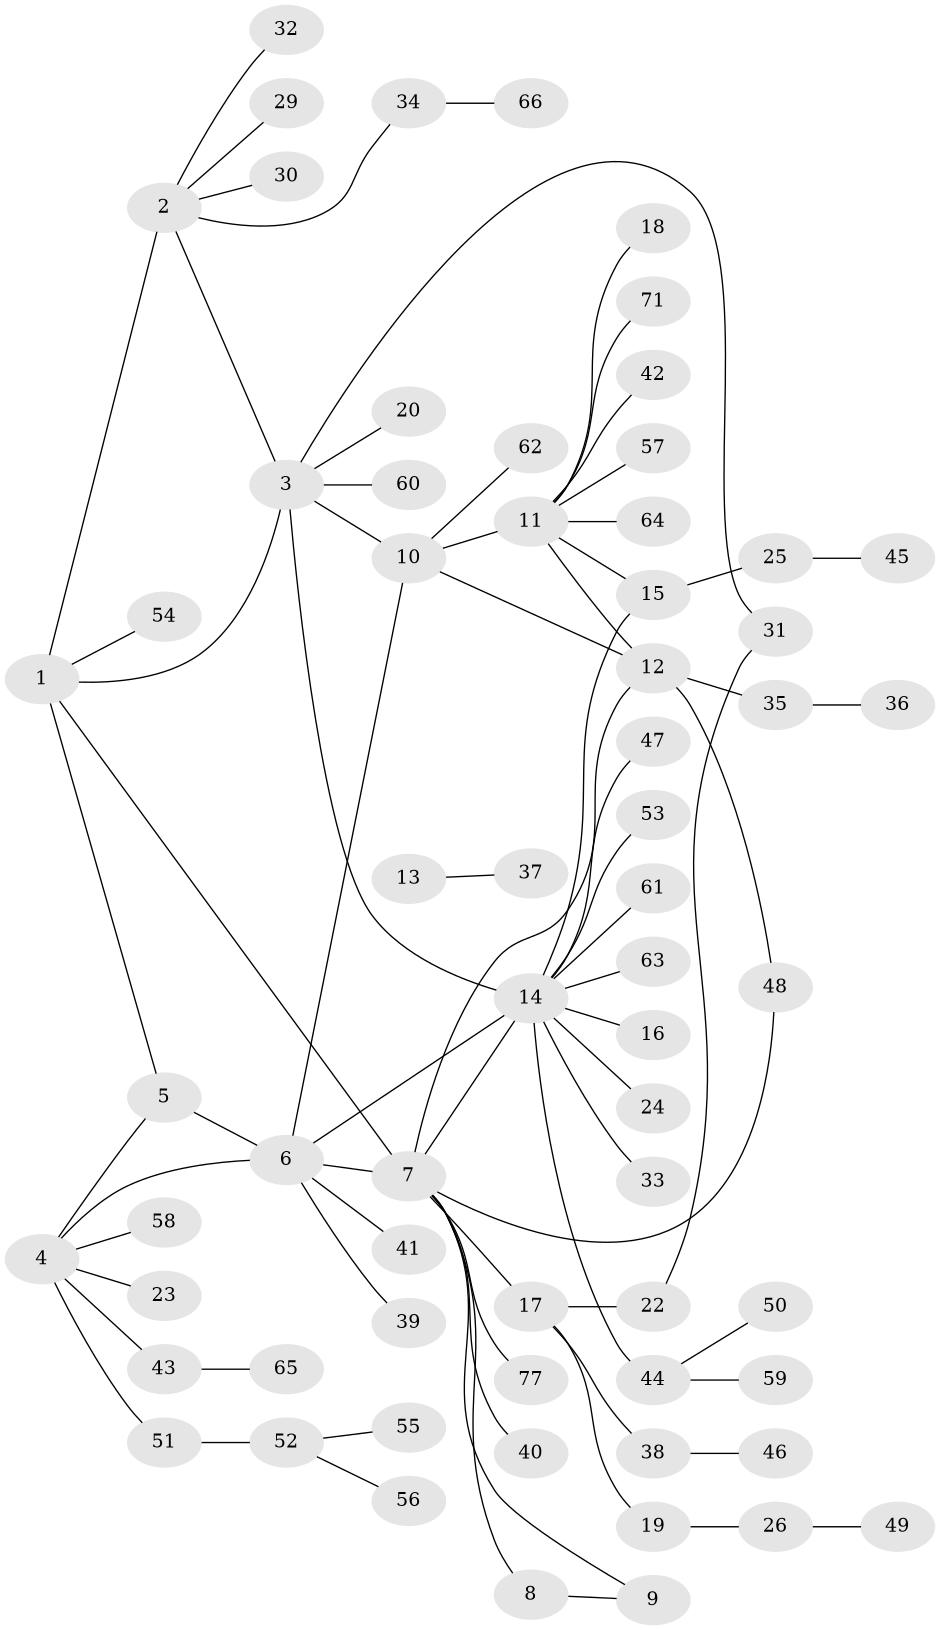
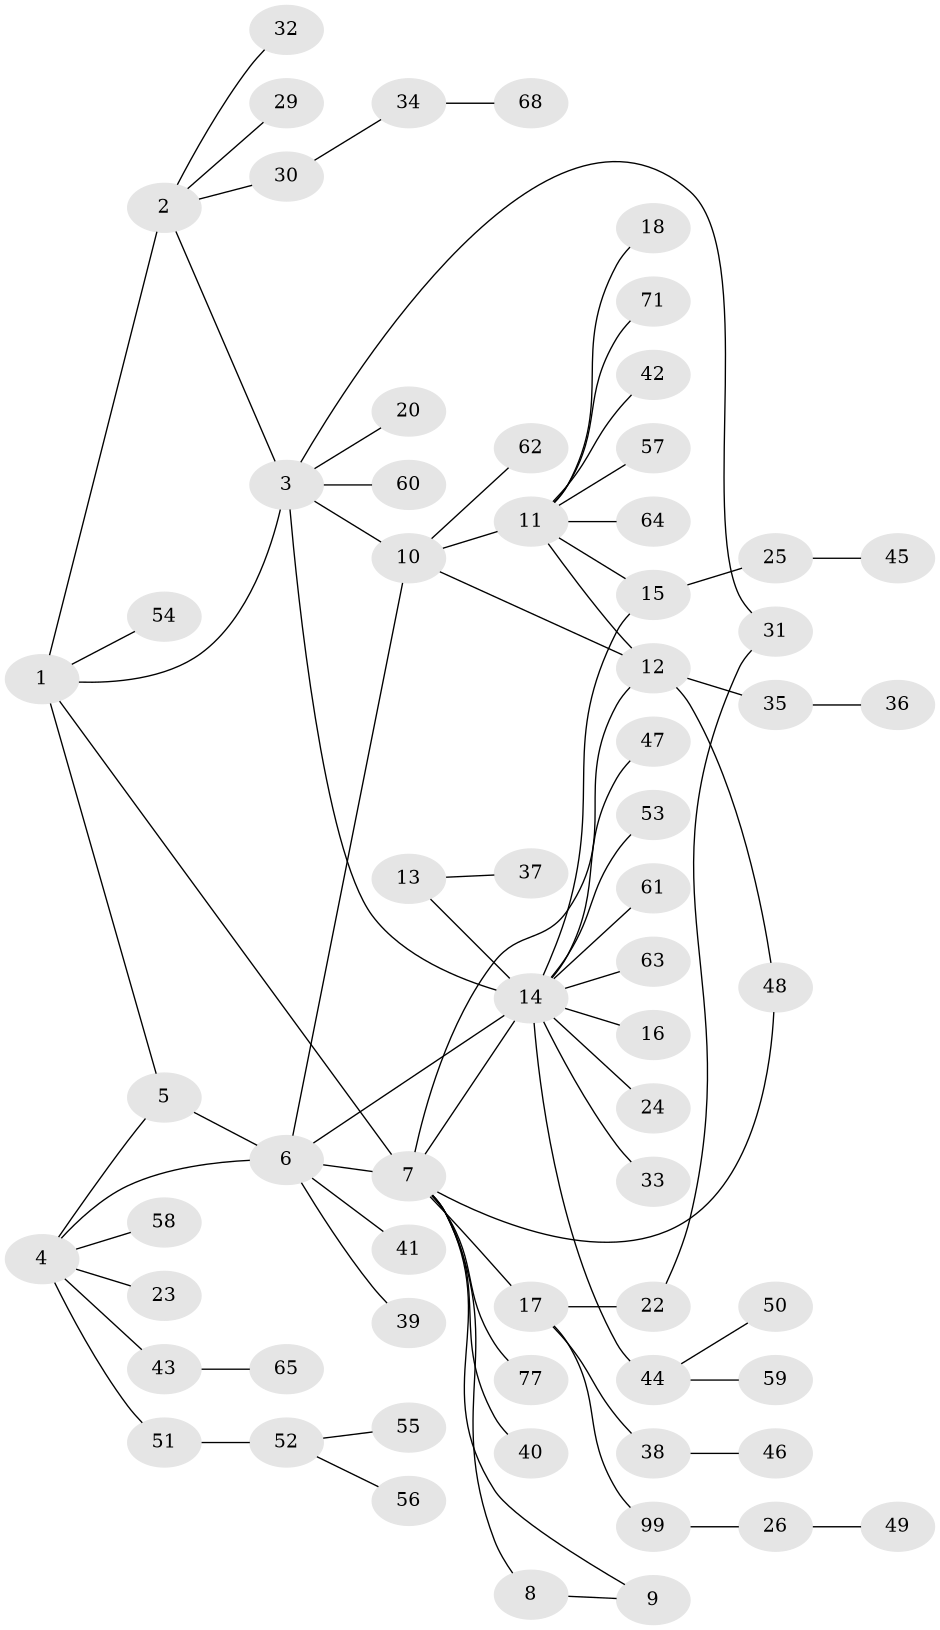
(531, 103) -> (531, 103)
(317, 216) -> (348, 140)
none -> (470, 939)
(653, 1527) -> (653, 1527)
